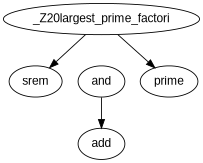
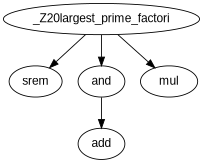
none -> (101, 46)
(169, 81) -> (169, 81)
